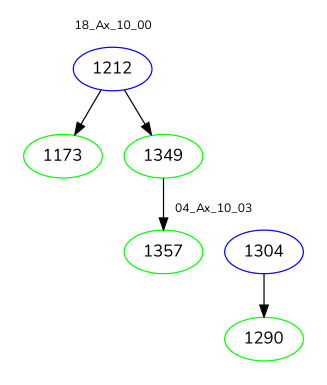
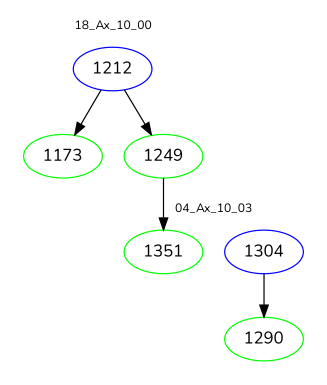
(164, 156) -> (164, 156)
(164, 252) -> (164, 252)
